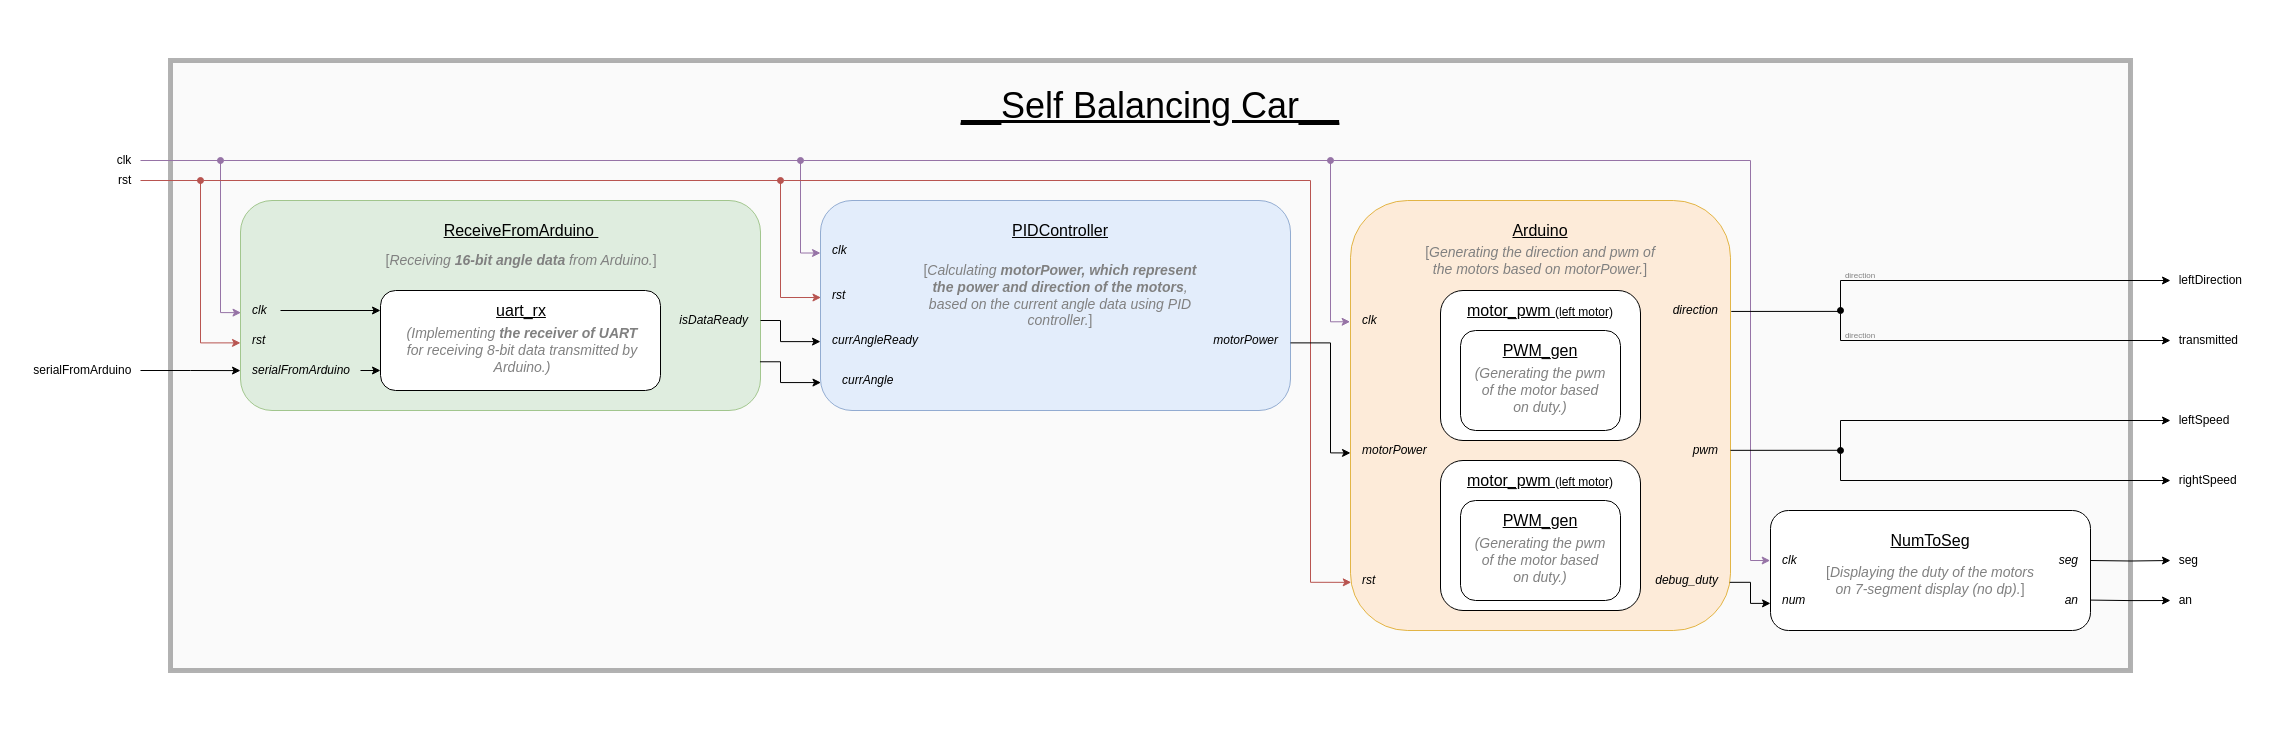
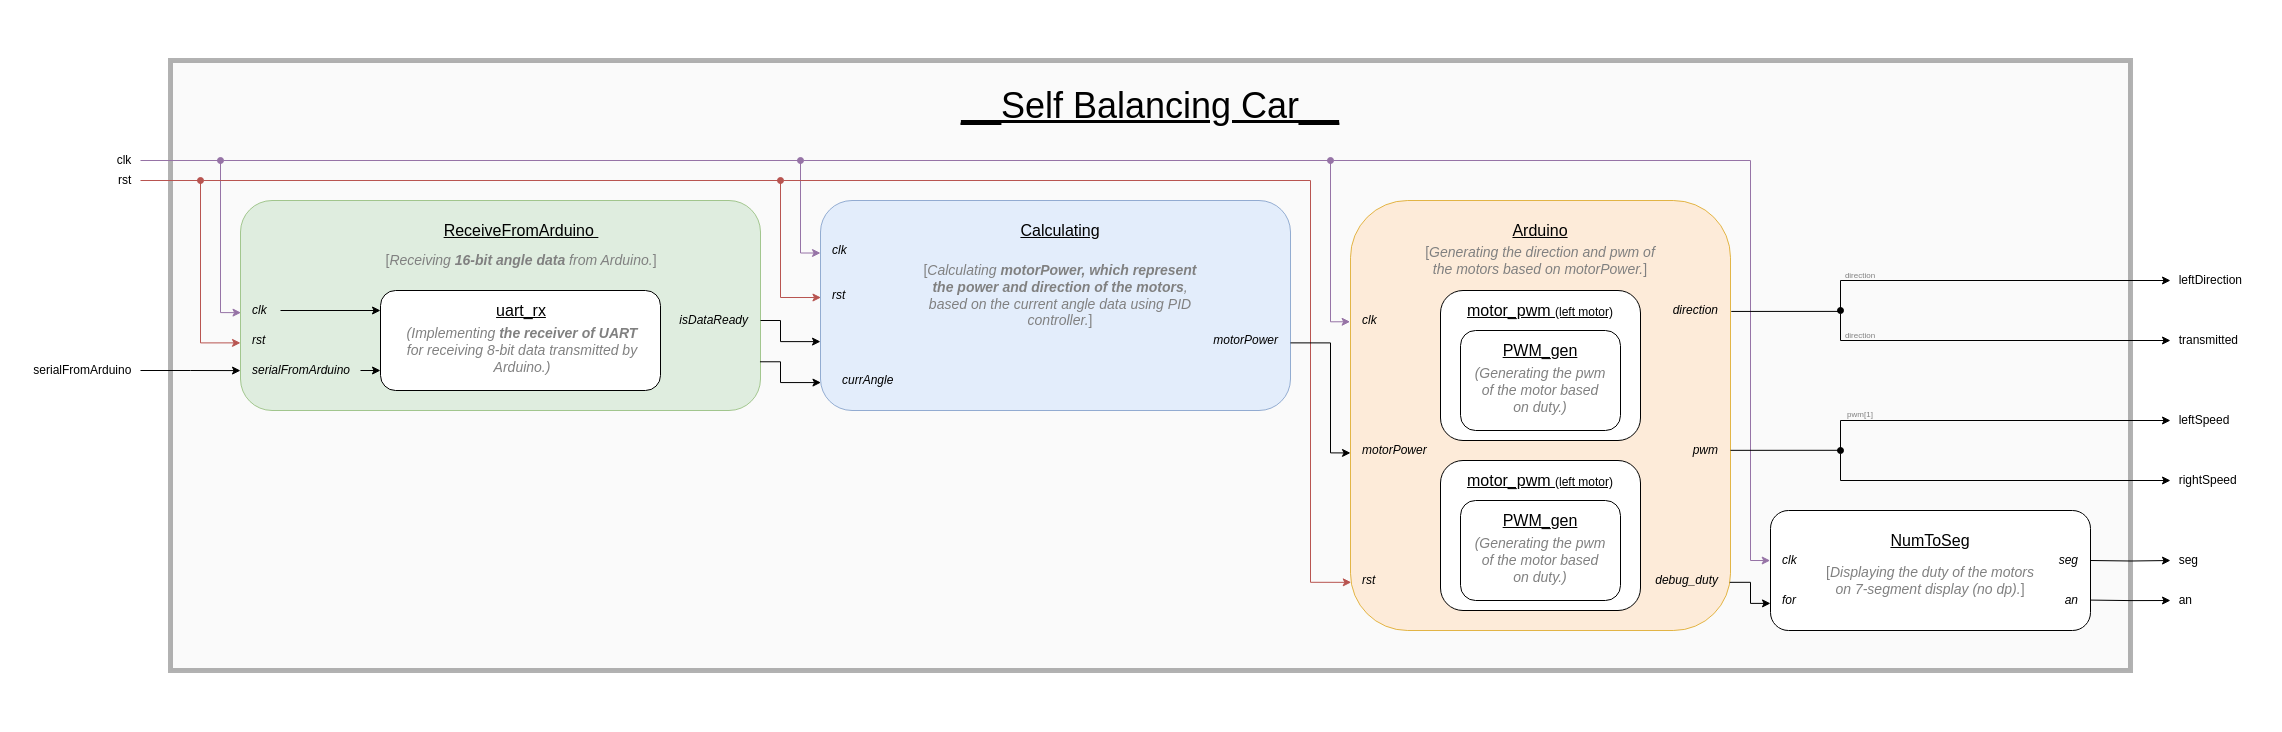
(1061, 231) -> (1061, 231)
(881, 341) -> none
none -> (1861, 415)
(1793, 601) -> (1793, 601)
